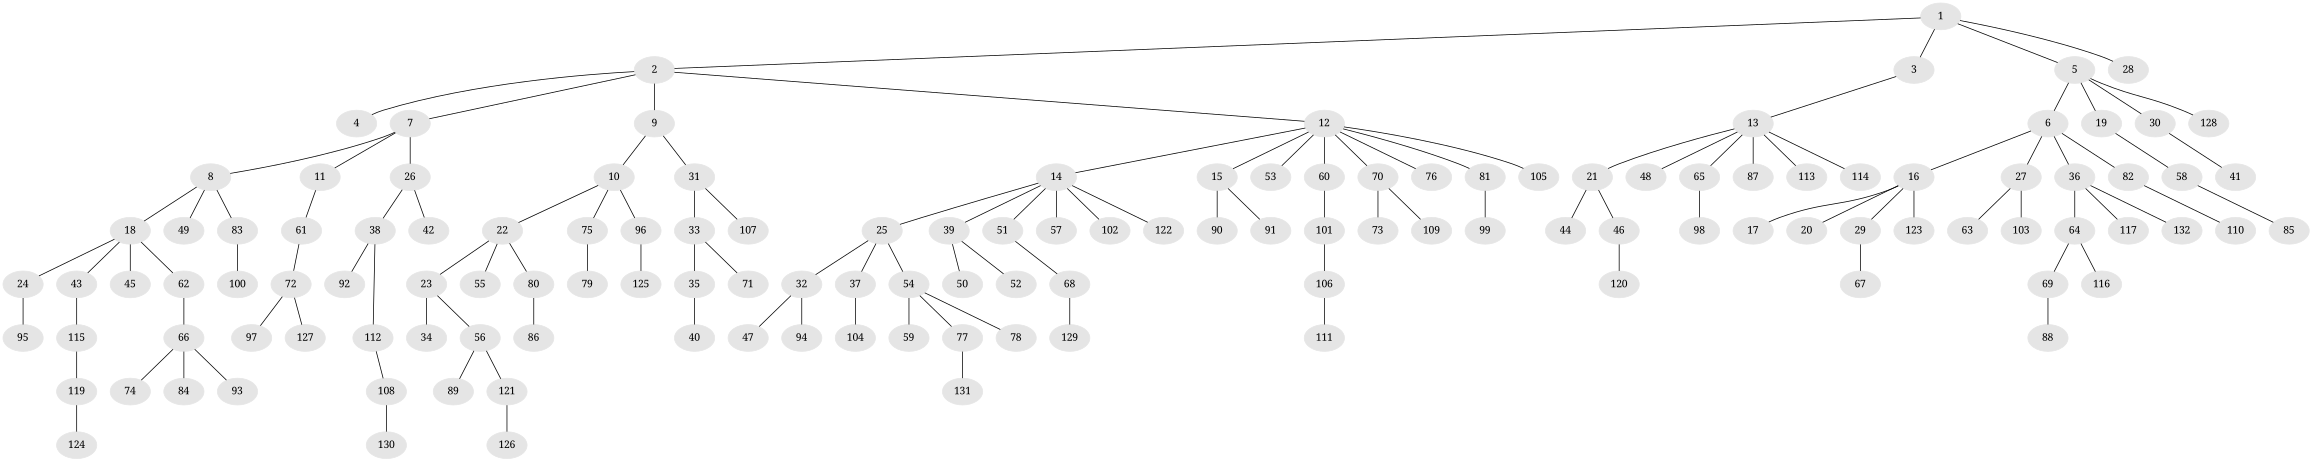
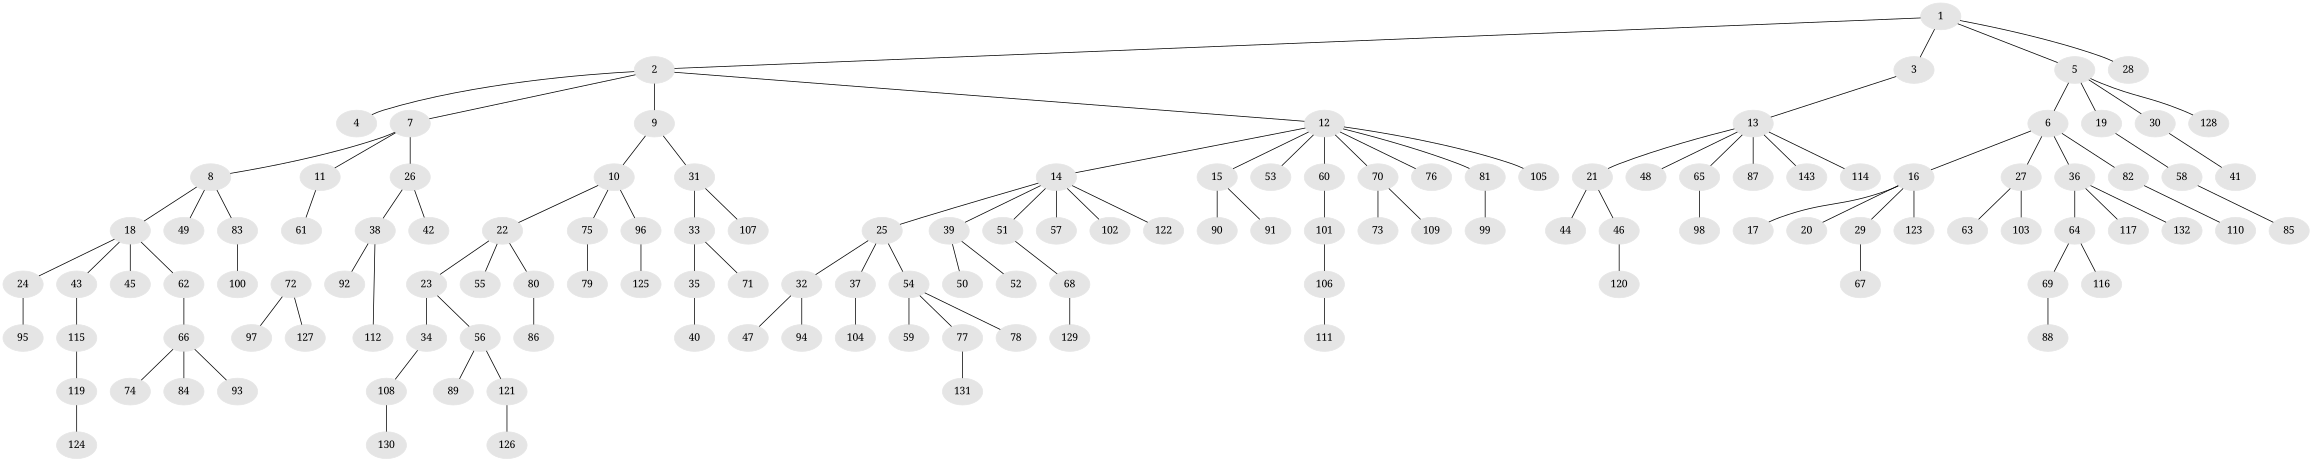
(1807, 177) -> (1807, 177)
(296, 257) -> none
(380, 365) -> (406, 365)
